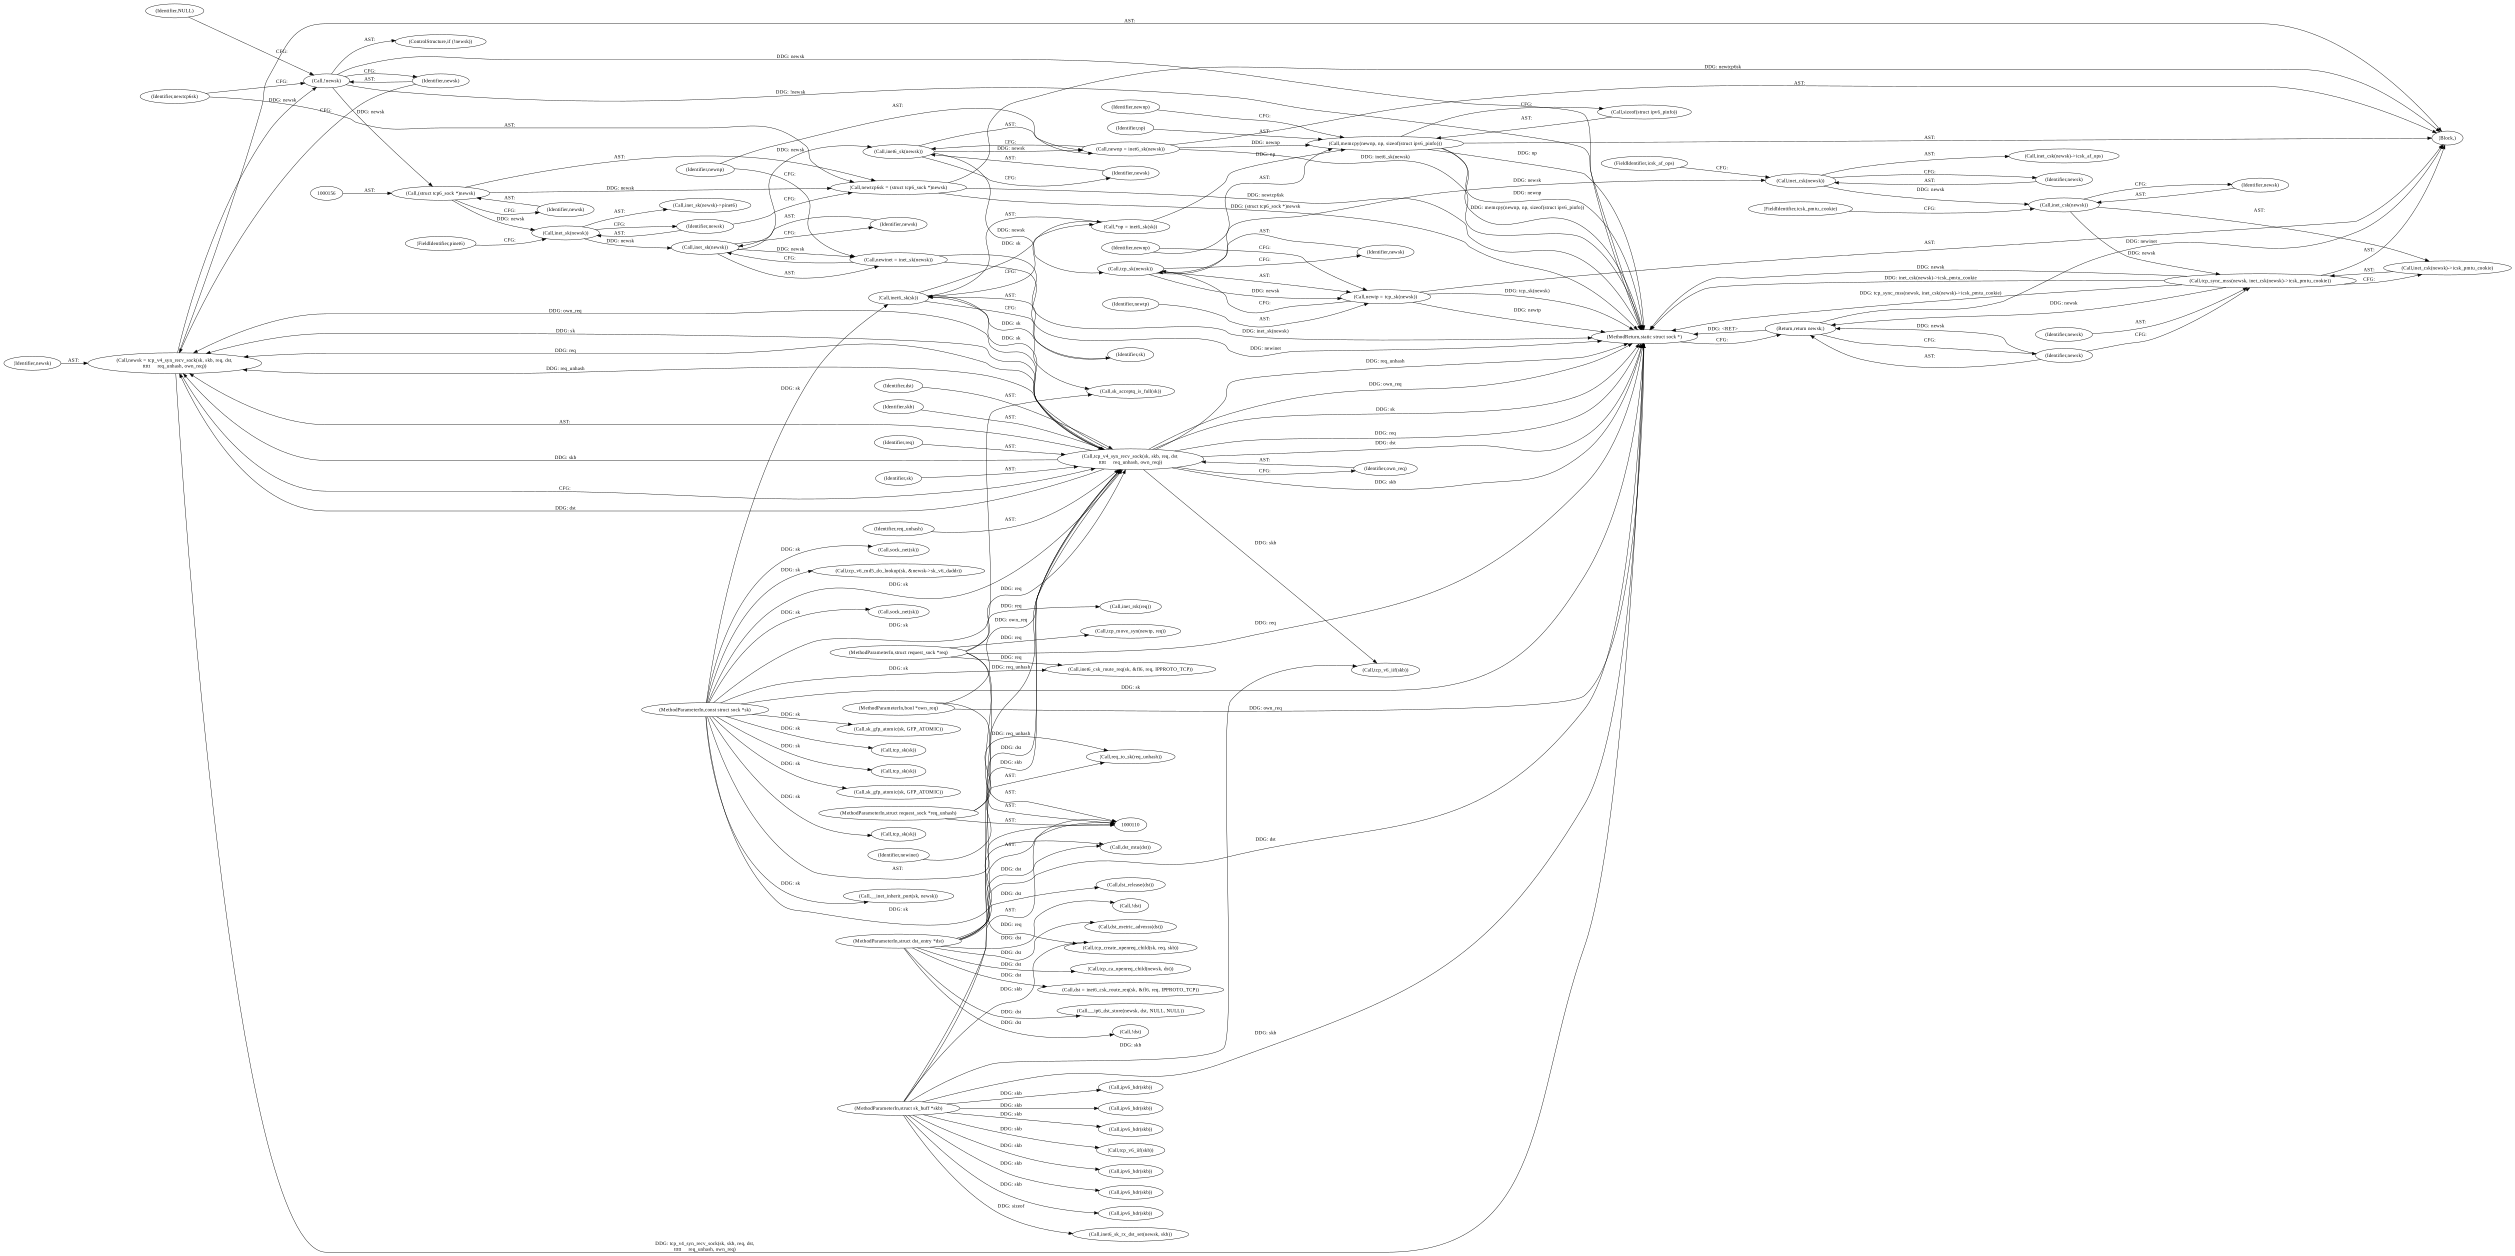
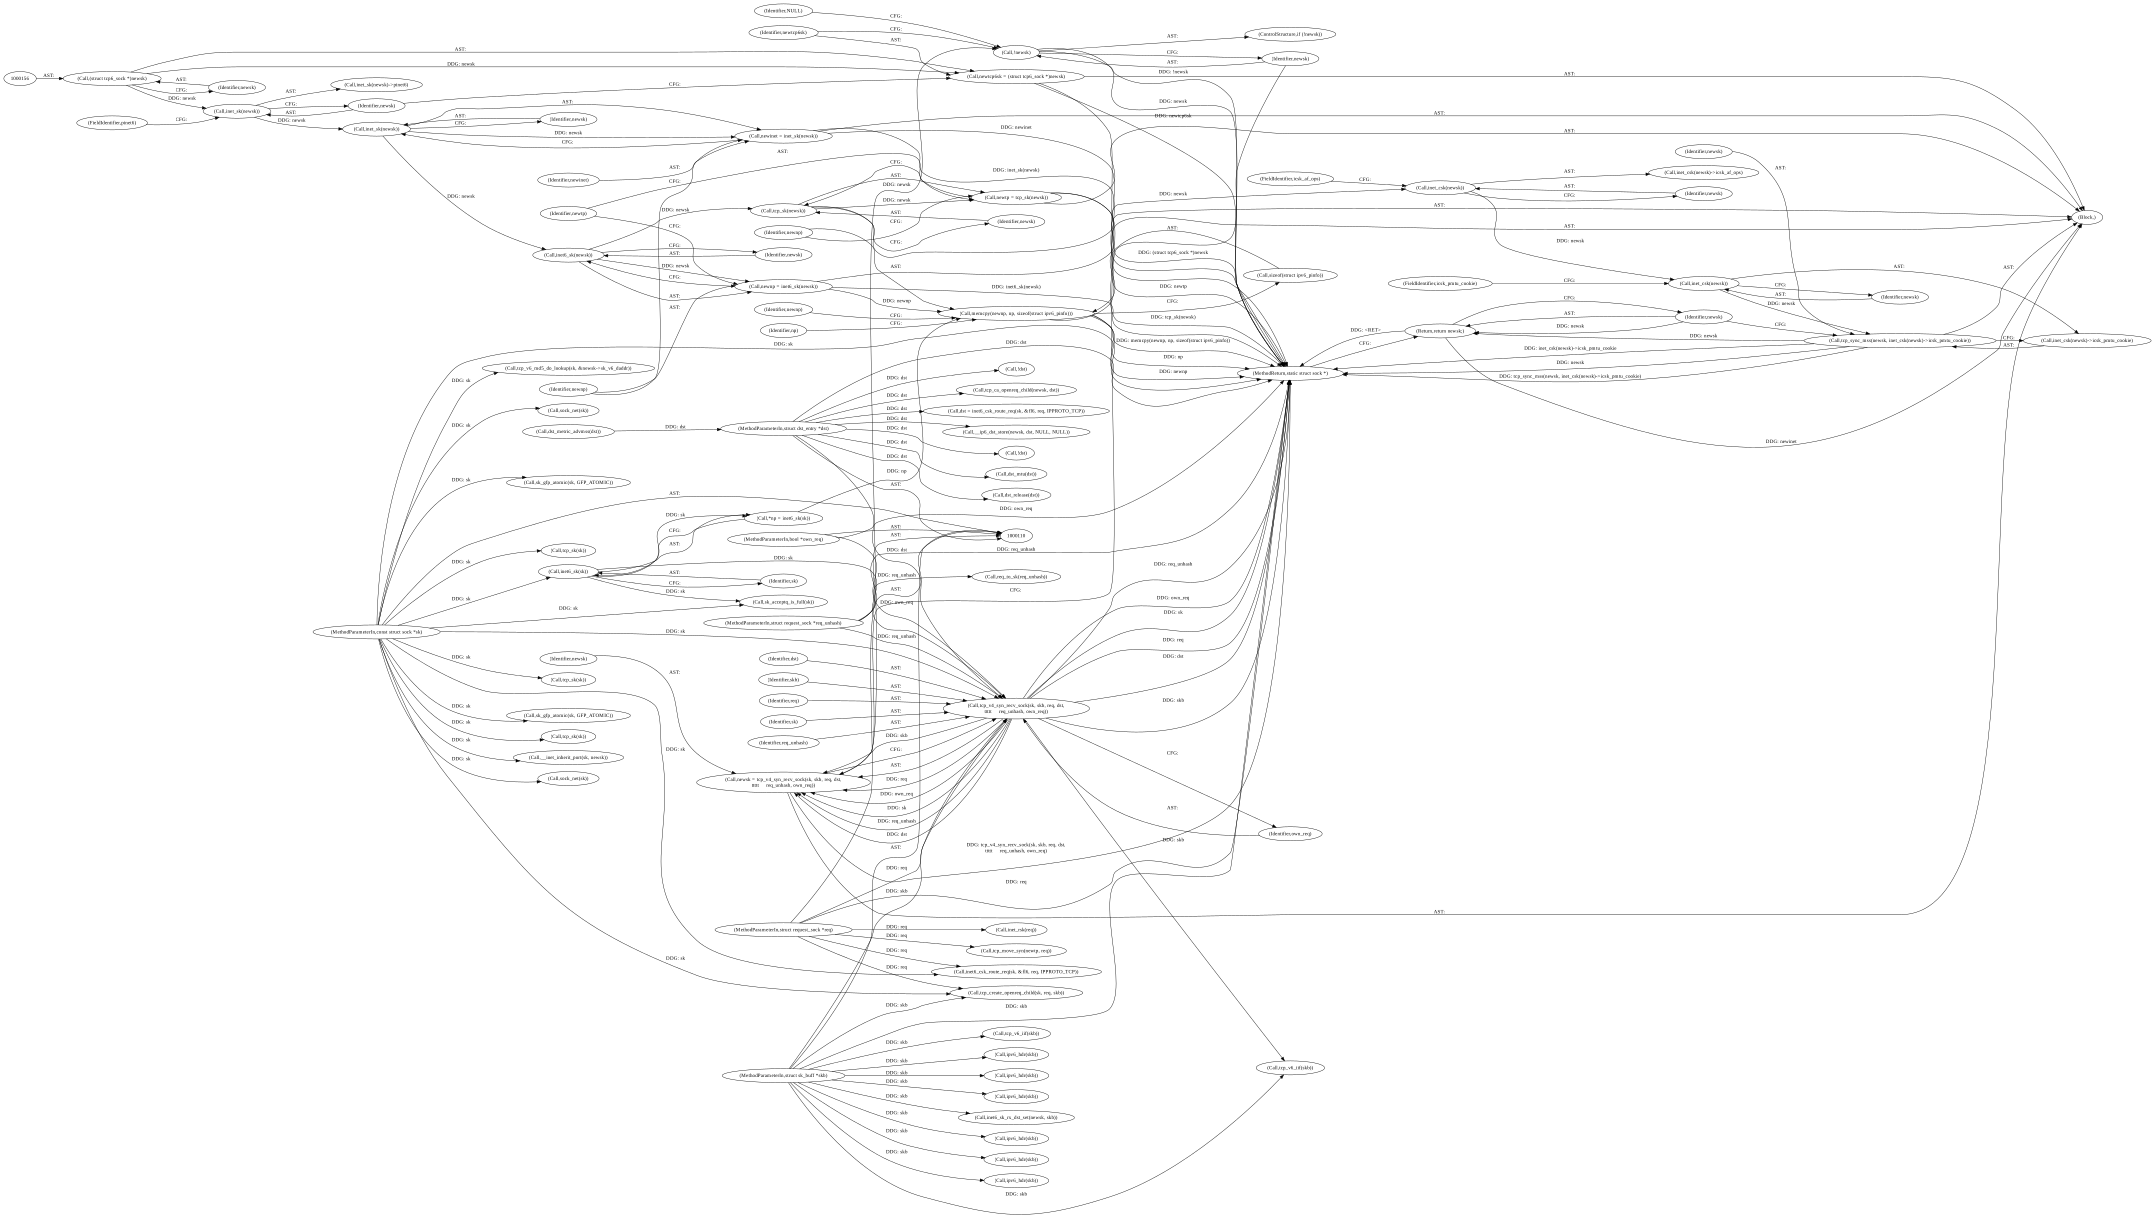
(1723, 67) -> (1570, 74)
none -> (1466, 116)
(1266, 131) -> (897, 323)
(379, 137) -> none
none -> (676, 233)
none -> (1091, 553)
(996, 786) -> (677, 175)
(867, 921) -> (594, 926)
(1018, 960) -> (666, 430)
(1011, 1206) -> (897, 1096)
